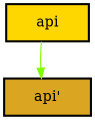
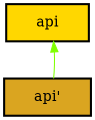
(41, 55) -> (54, 65)
